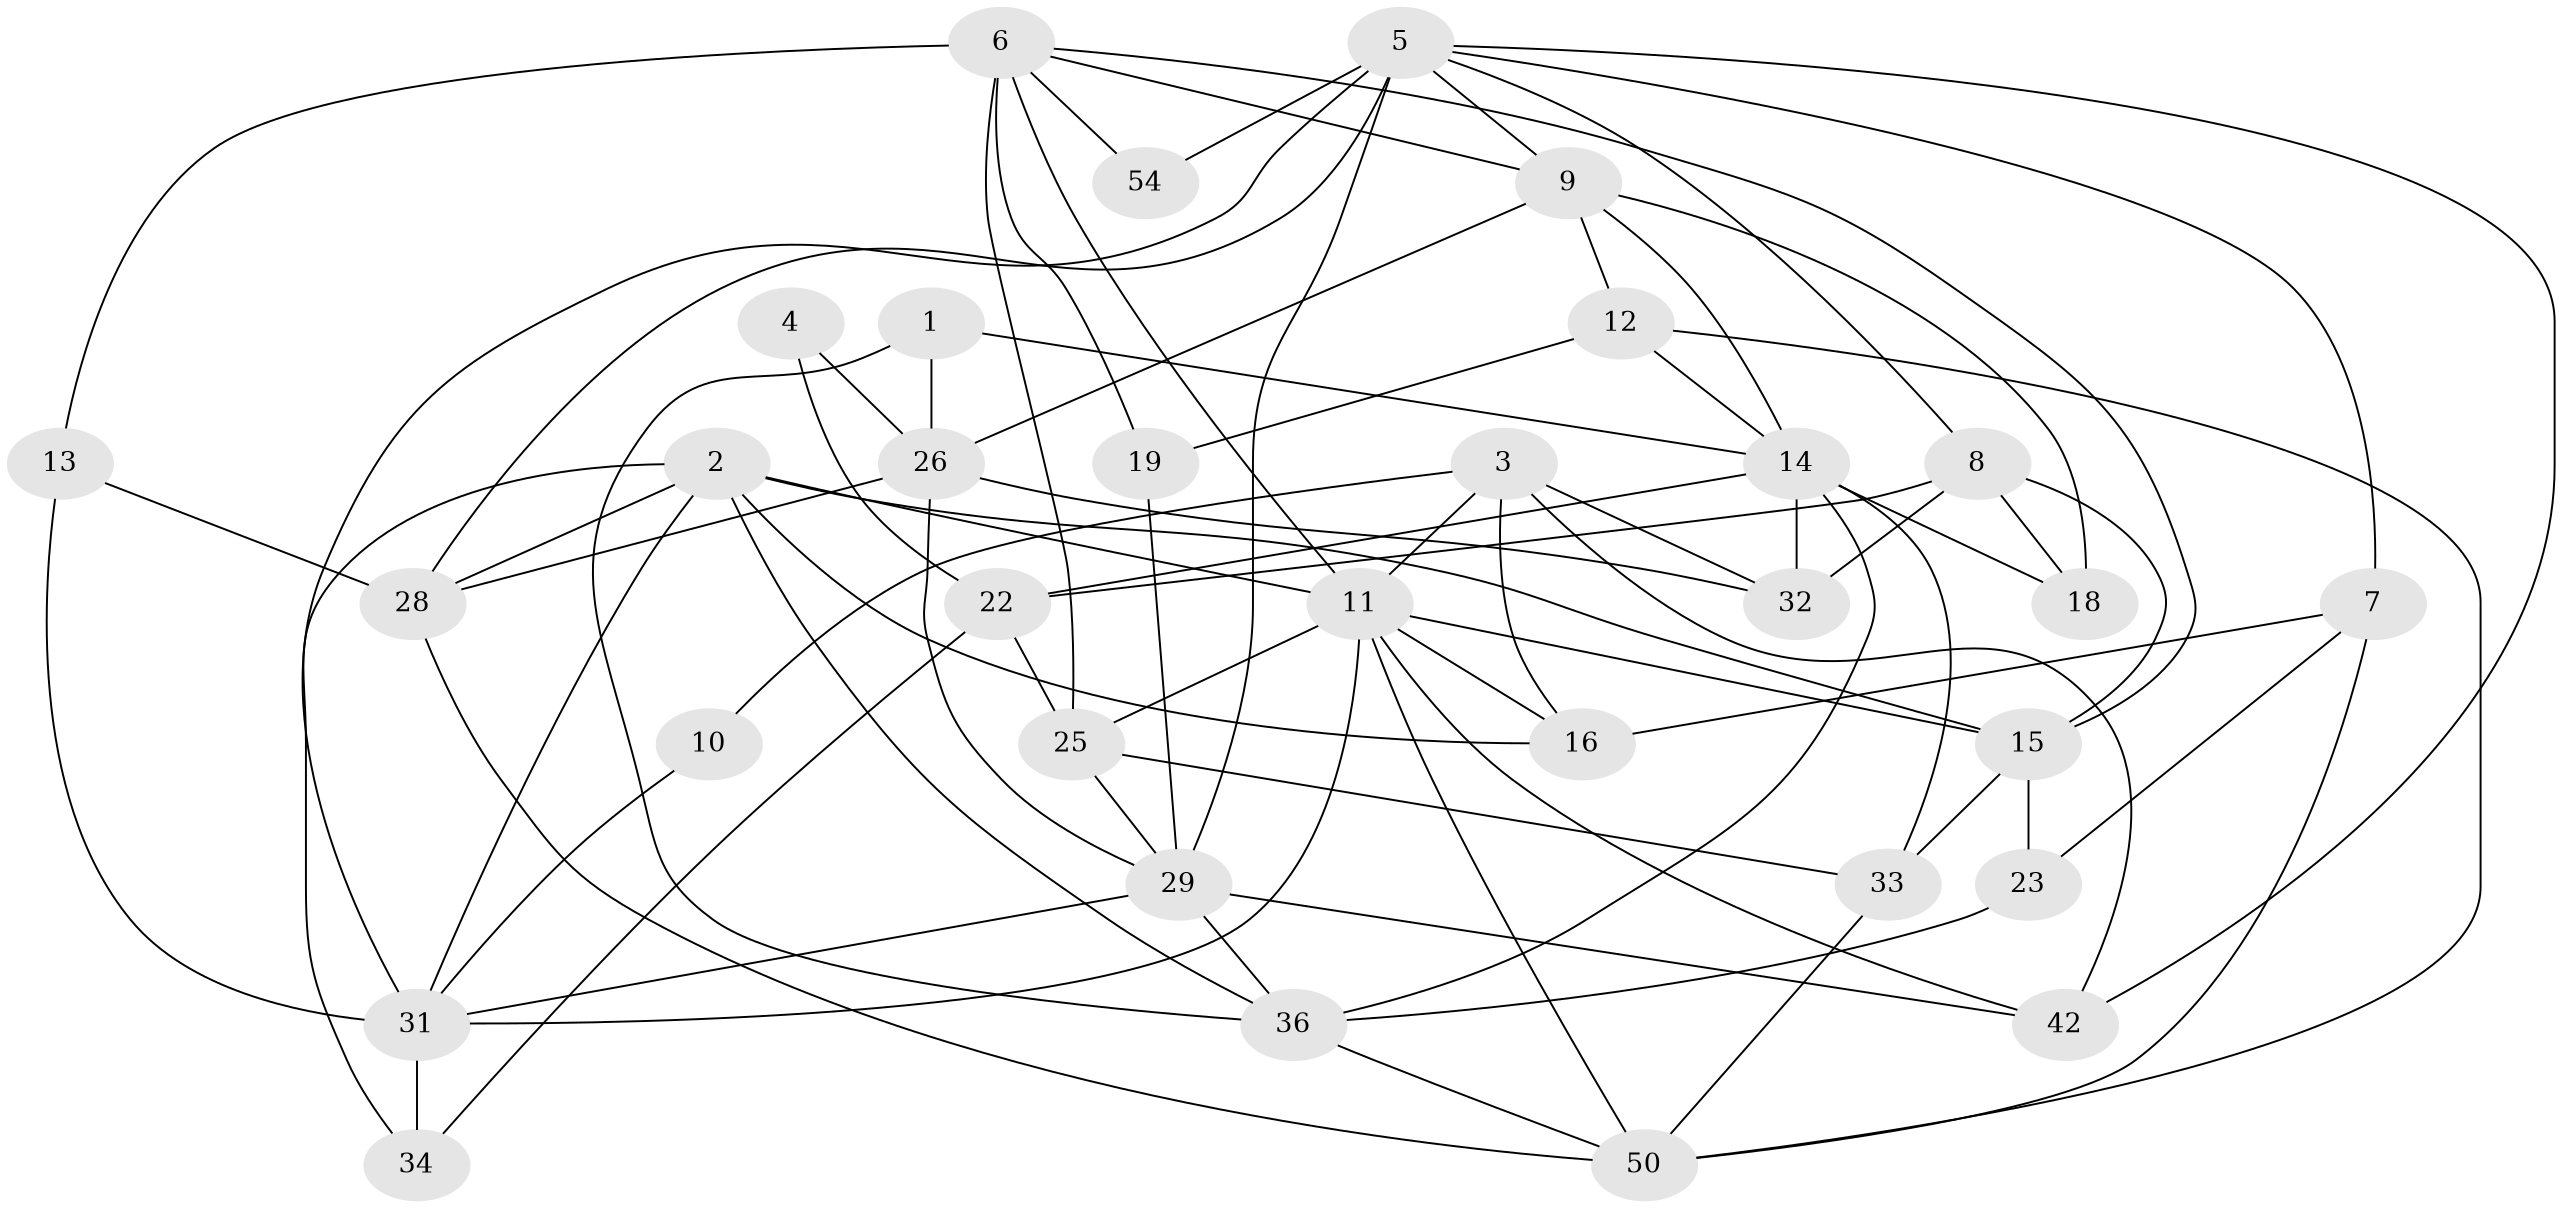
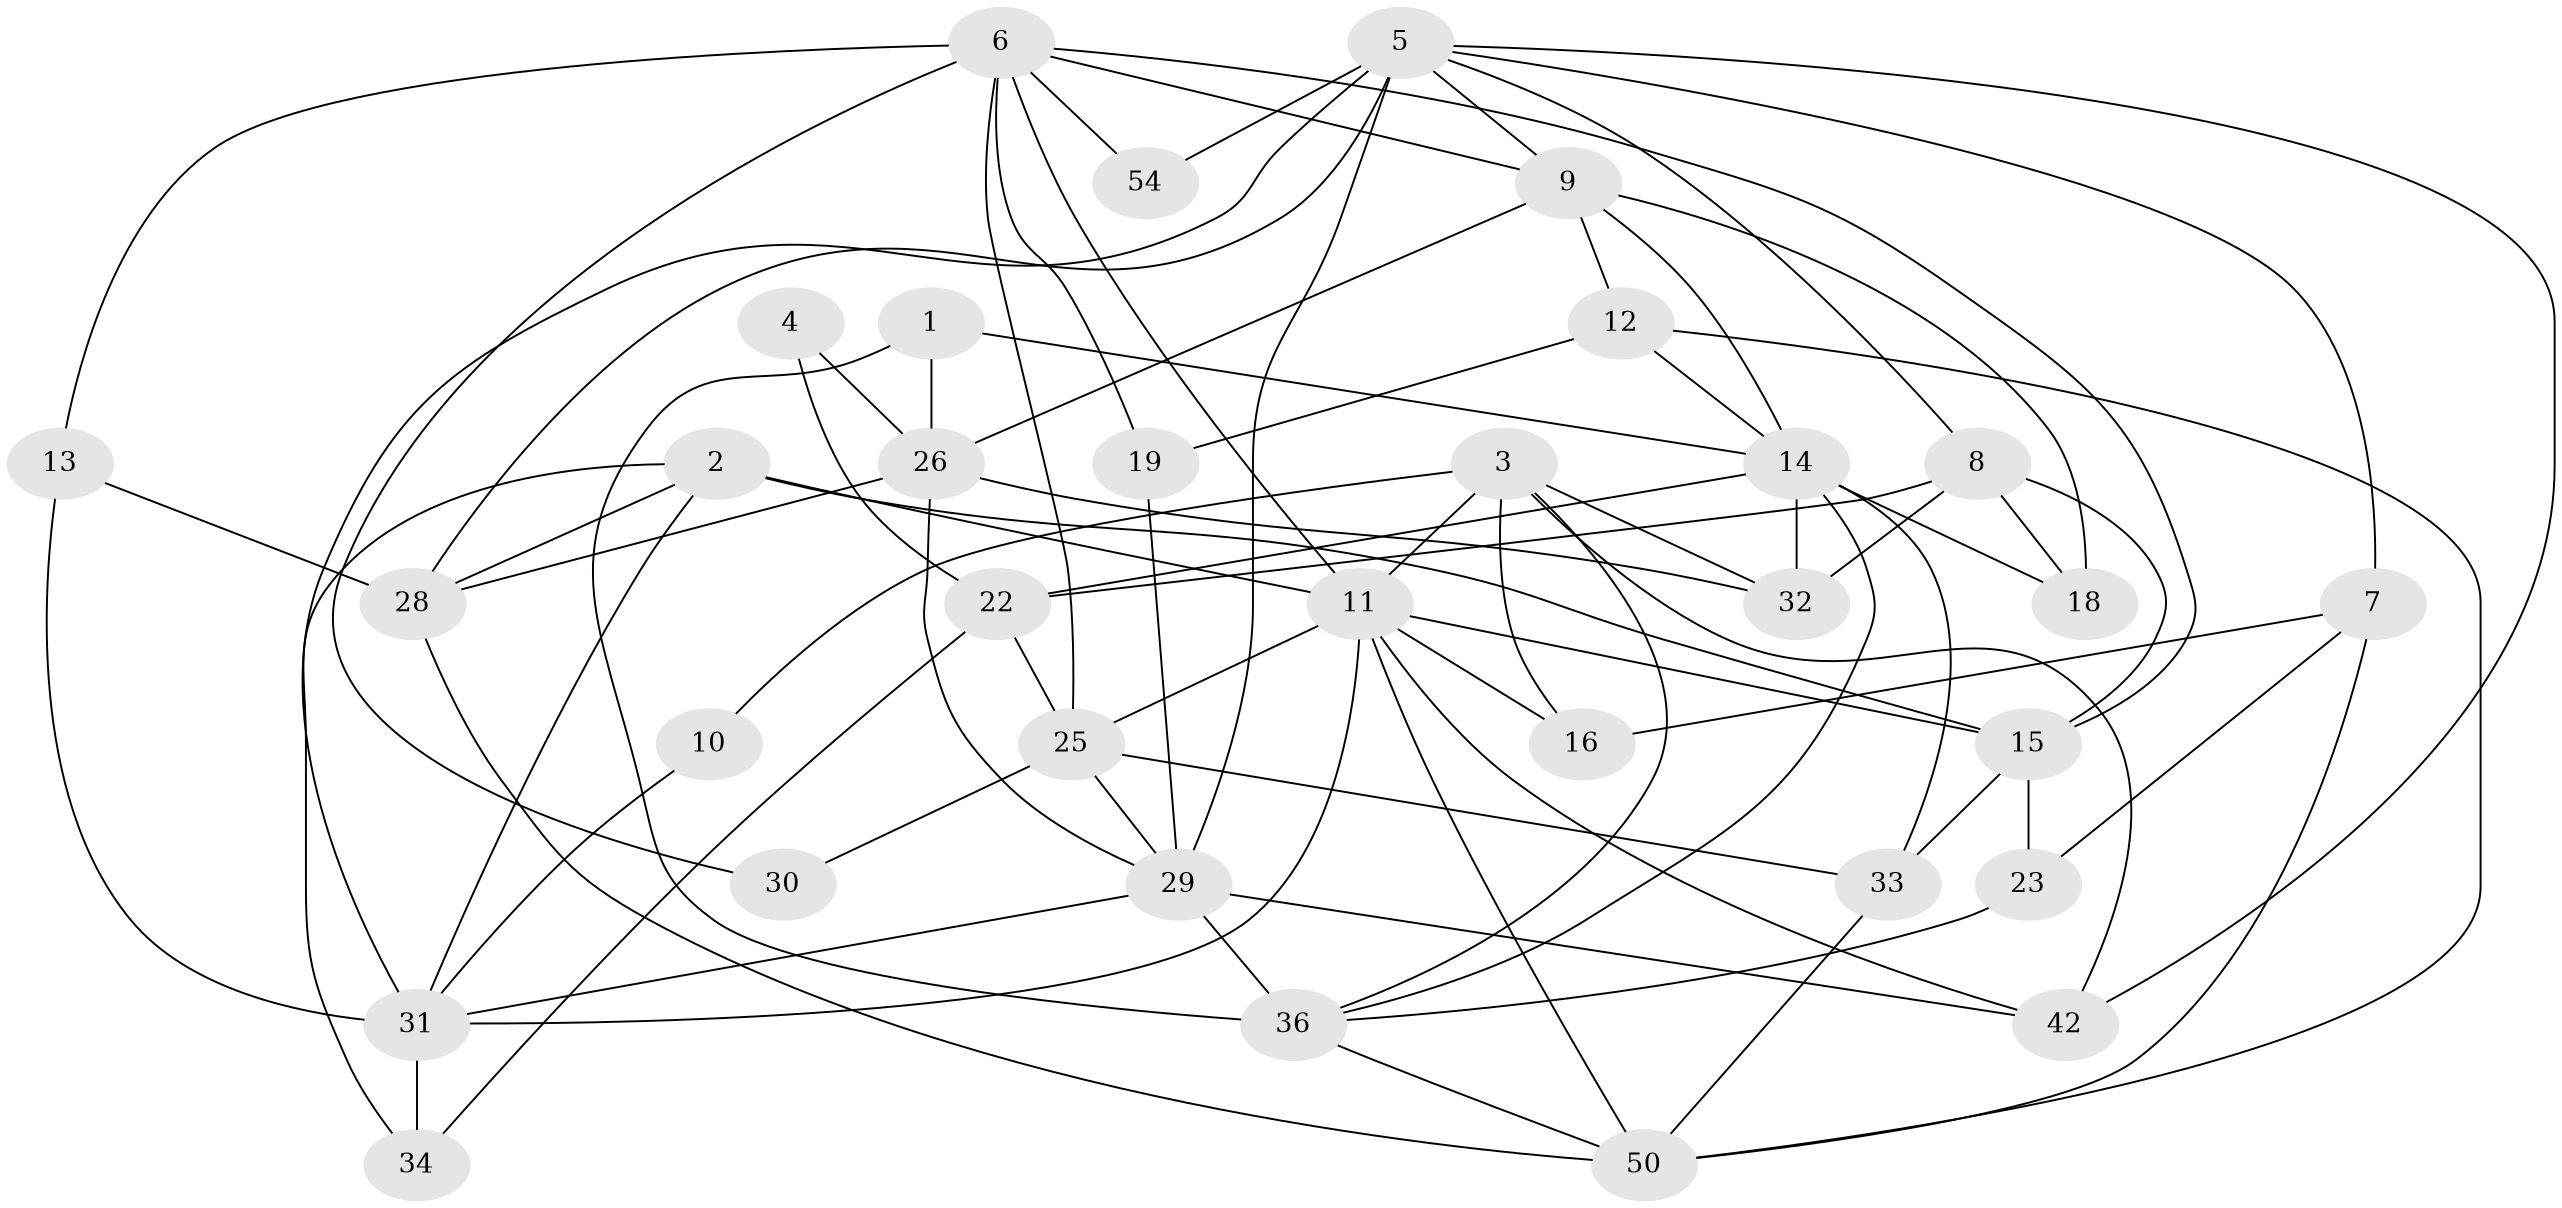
(1107, 698) -> none
(946, 797) -> (1635, 806)
none -> (783, 885)
